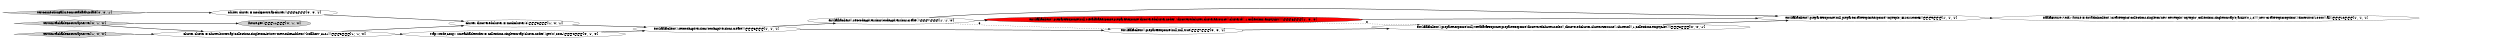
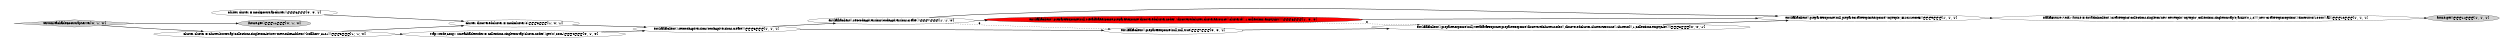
(75, 13) -> none
none -> (2463, 18)
(75, 34) -> none
